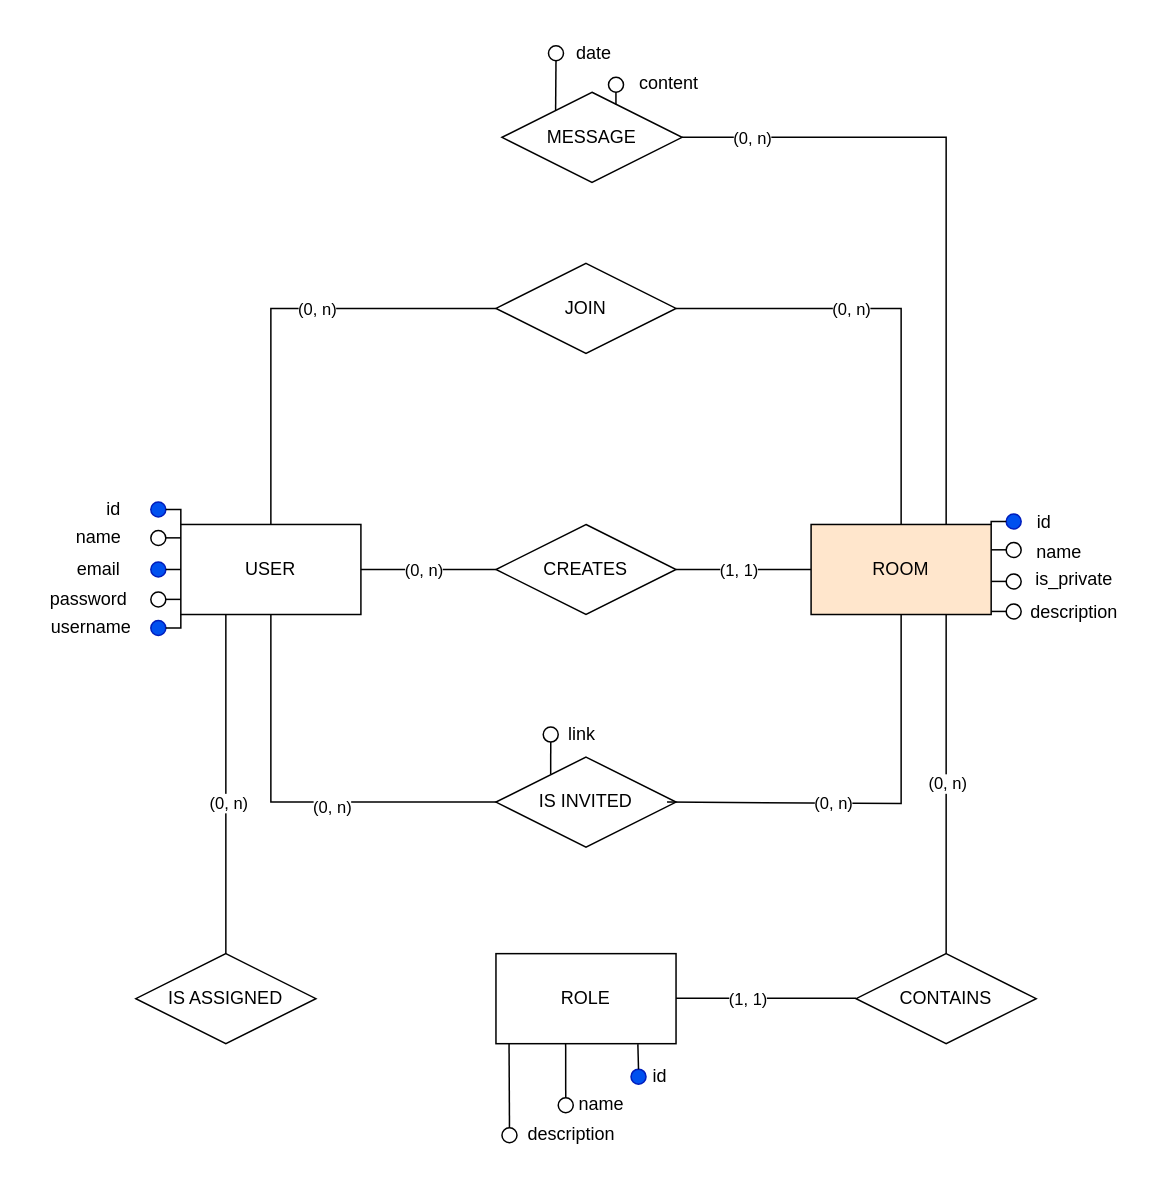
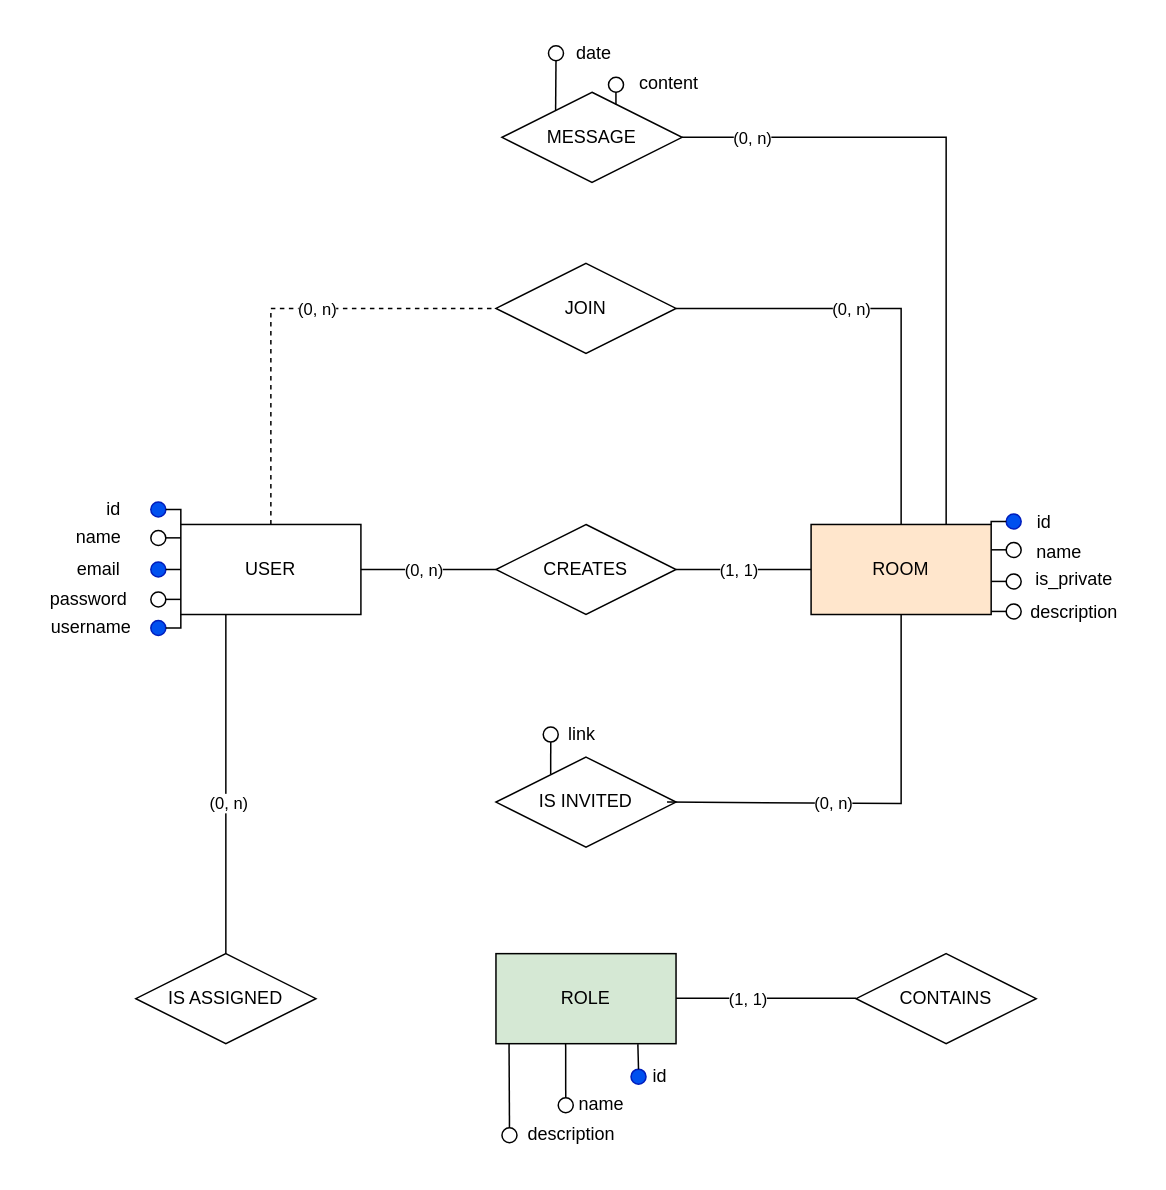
(271, 401) -> (271, 401)
(271, 737) -> none
(946, 869) -> none
(586, 998) -> (586, 998)
